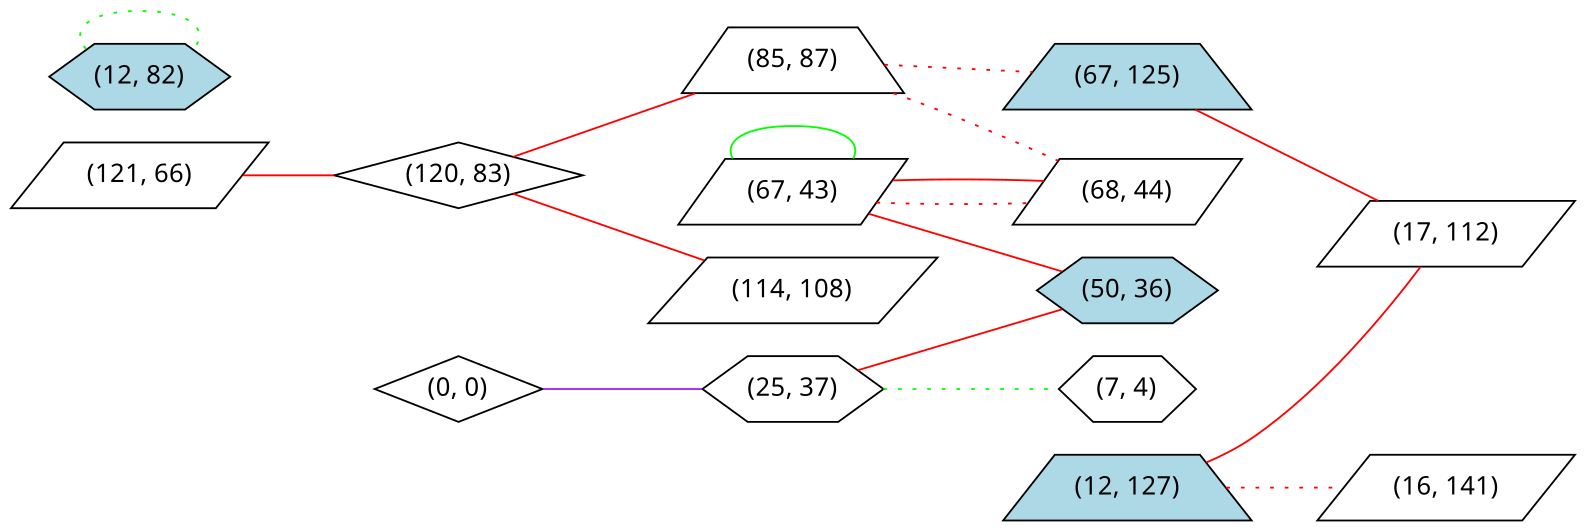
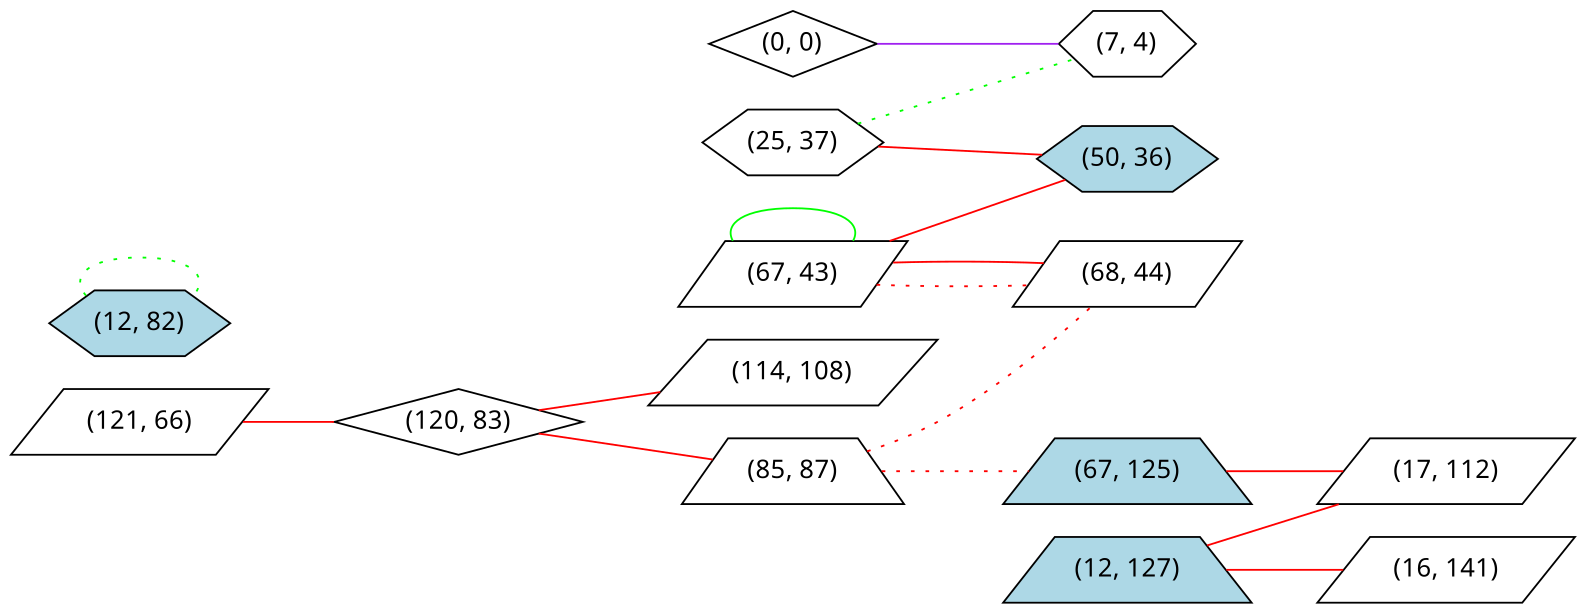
(622, 389) -> (968, 44)
(1285, 488) -> (1285, 570)
